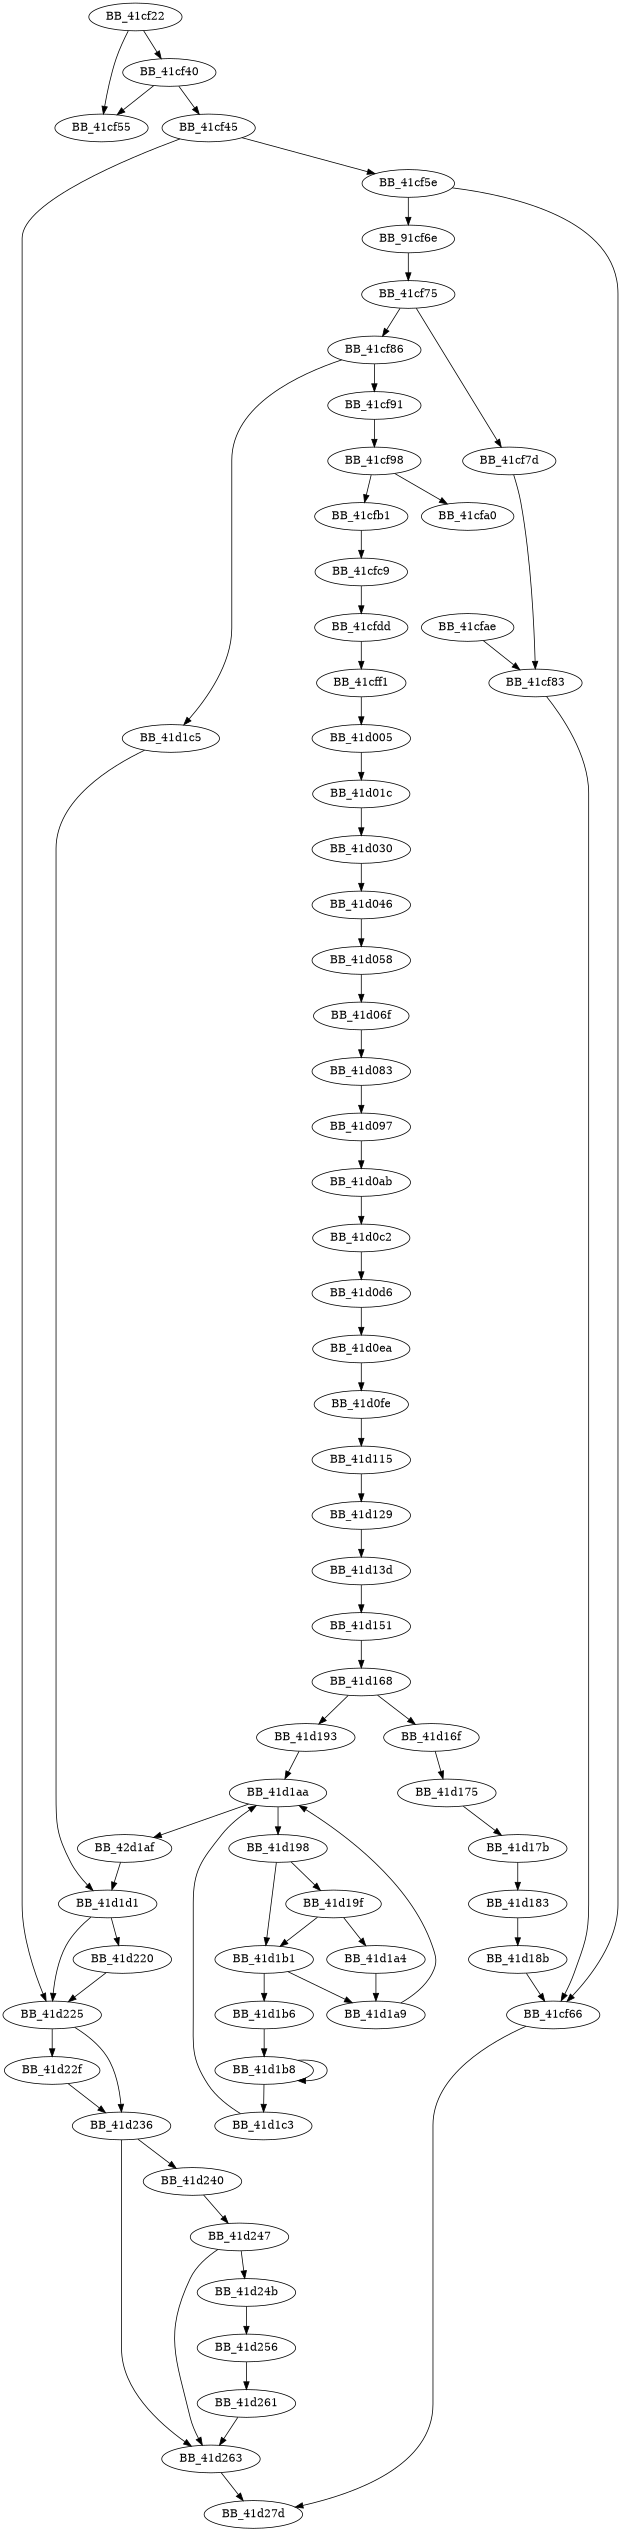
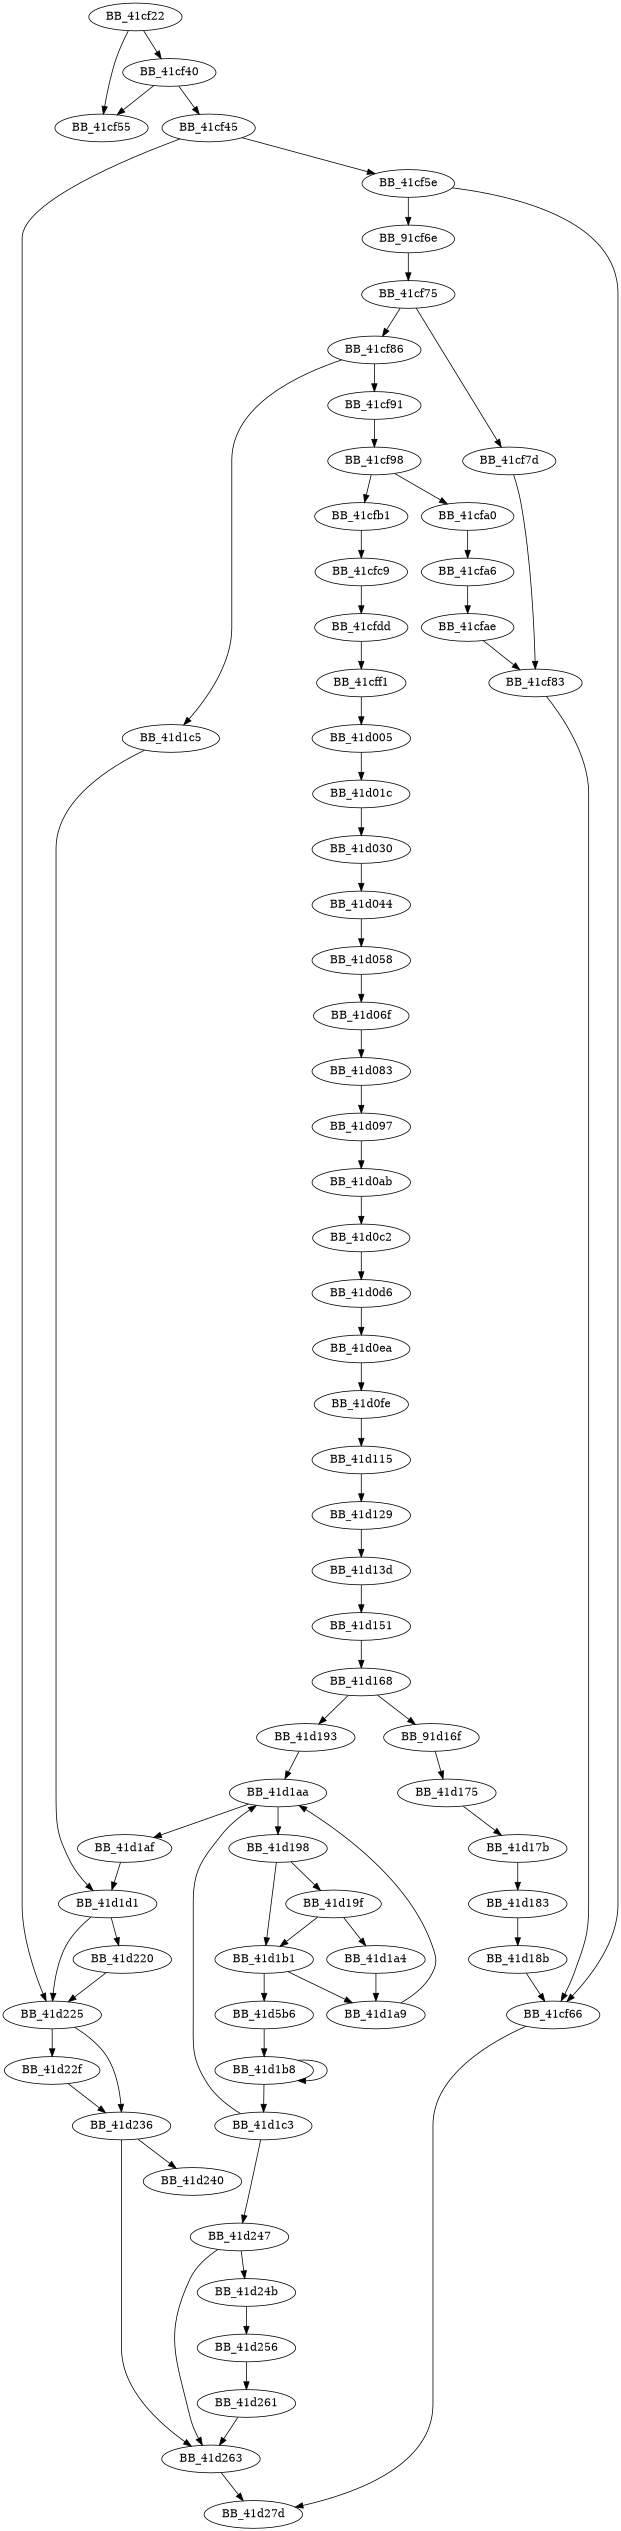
none -> (468, 572)
(361, 905) -> (361, 905)
(431, 1737) -> (431, 1737)
(125, 1848) -> (125, 1848)
(264, 2015) -> (264, 2015)
(213, 2206) -> (253, 2178)
